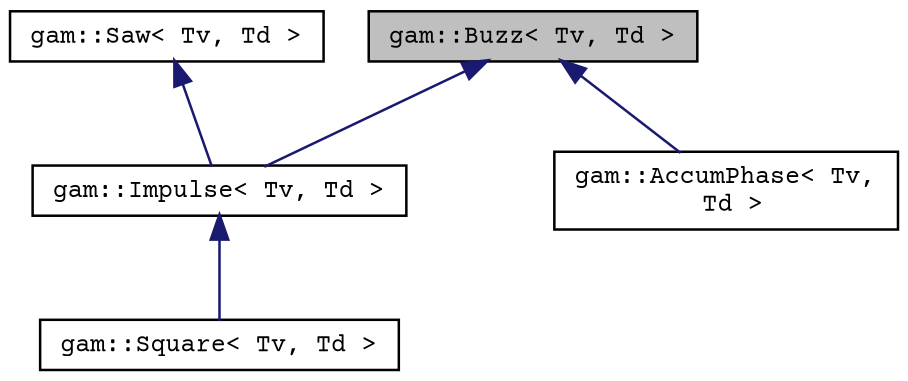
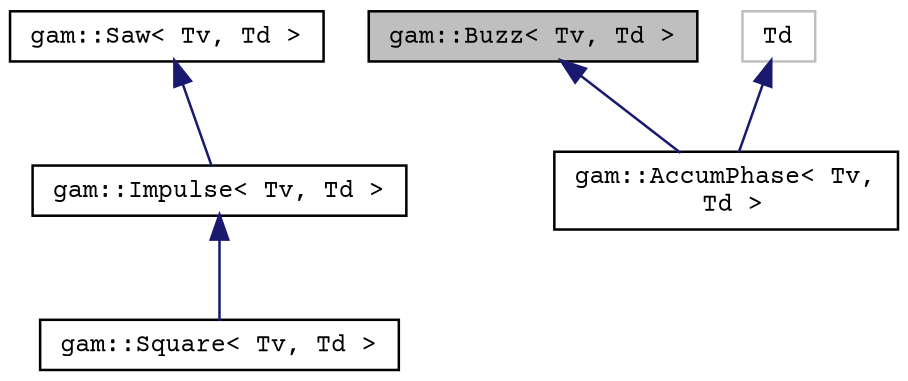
none -> (779, 36)
(365, 119) -> none
